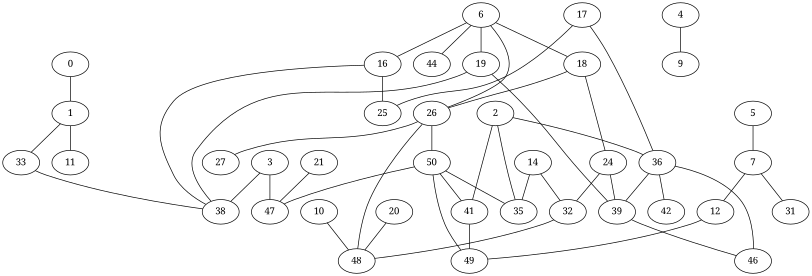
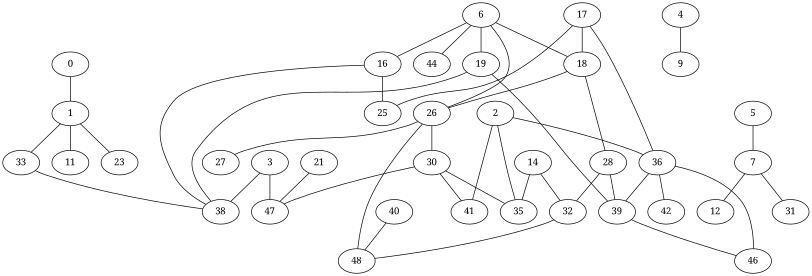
none -> (582, 40)
none -> (120, 163)
(432, 163) -> (432, 163)
(608, 163) -> (608, 163)
(319, 212) -> none
(394, 212) -> (394, 212)
(469, 261) -> none
